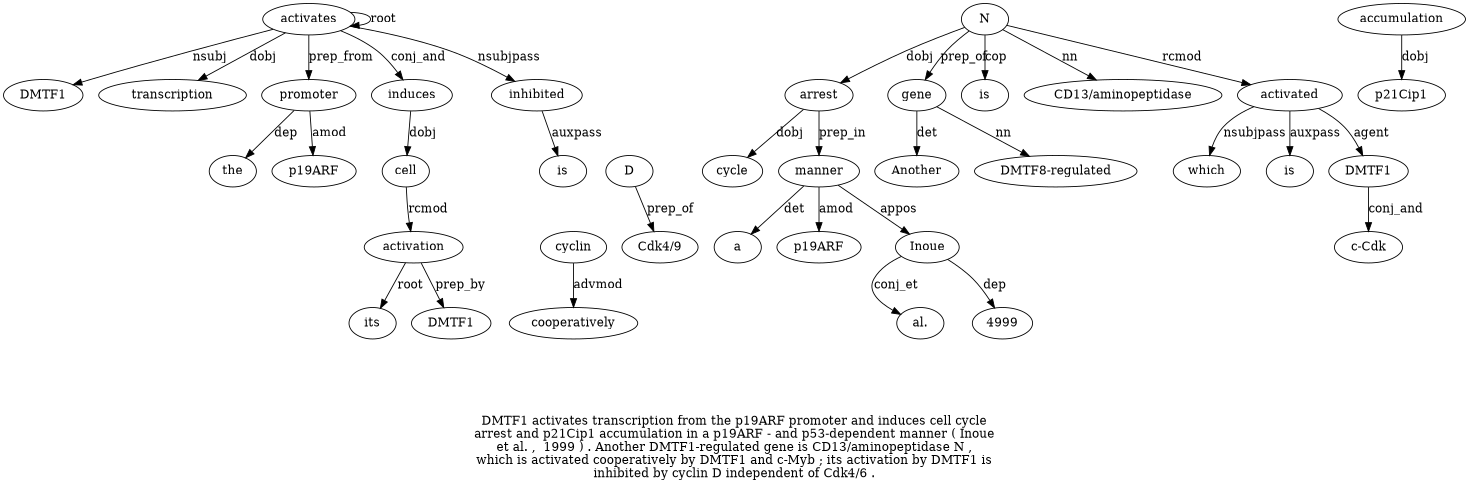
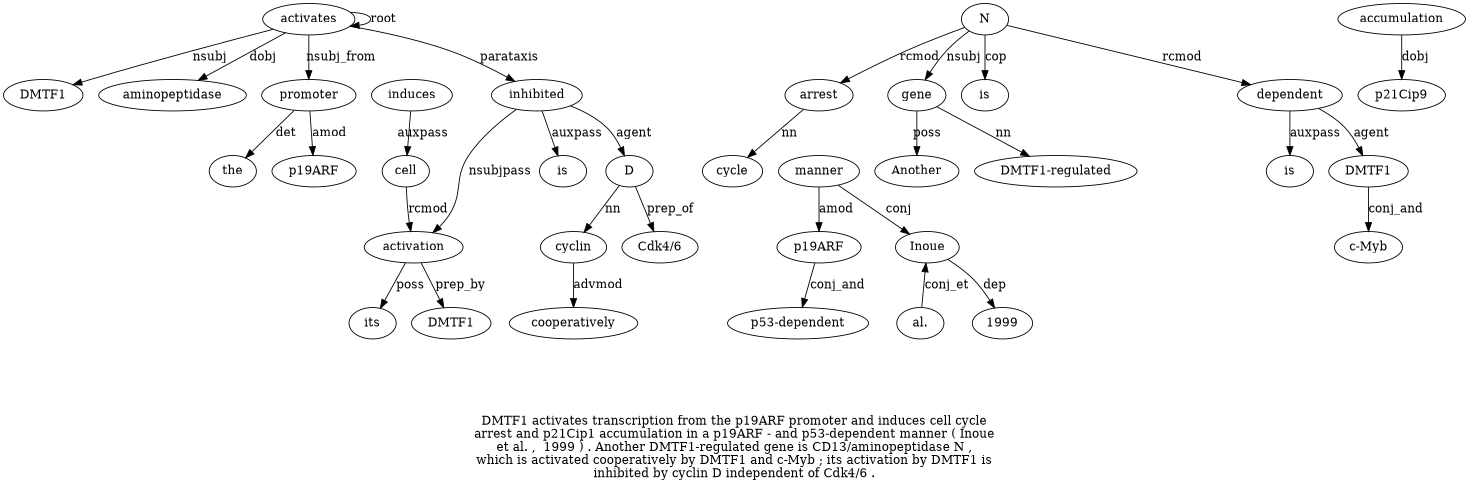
(373, 47) -> none
(341, 57) -> (341, 57)
(509, 57) -> (509, 57)
(920, 57) -> (920, 57)
(964, 57) -> (964, 57)
(173, 95) -> (173, 95)
(1123, 95) -> none
(1290, 95) -> (1290, 95)
(1402, 95) -> (1402, 95)
none -> (600, 122)
(819, 129) -> none
(286, 133) -> (286, 133)
(423, 133) -> (423, 133)
(790, 133) -> (790, 133)
(927, 133) -> (927, 133)
none -> (466, 161)
(1056, 171) -> (1056, 171)
(1207, 171) -> none
none -> (604, 205)
(899, 209) -> (899, 209)
(660, 247) -> (660, 247)
(738, 247) -> none
(1369, 247) -> (1369, 247)
(873, 281) -> (923, 290)
(411, 285) -> (411, 285)
none -> (798, 323)
(1002, 323) -> (1002, 323)
